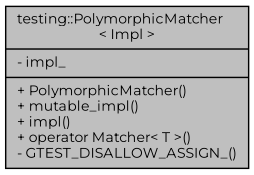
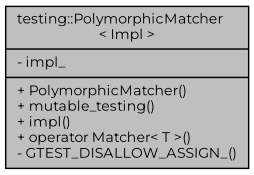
(78, 107) -> (86, 107)
